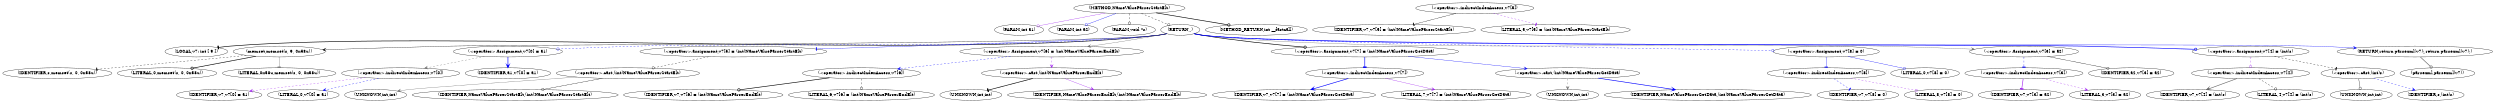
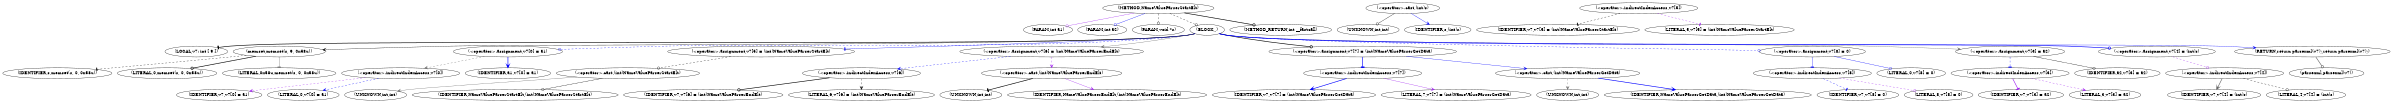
(1435, 19) -> (1599, 19)
(1180, 30) -> (1207, 30)
(2305, 63) -> none
(861, 83) -> (861, 83)
(2393, 84) -> (1419, 18)
